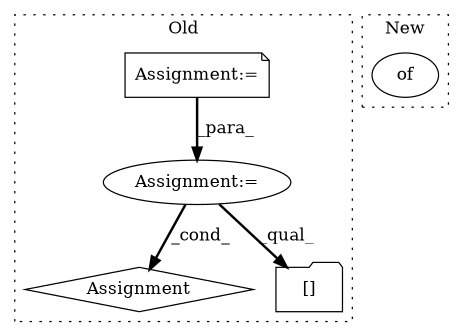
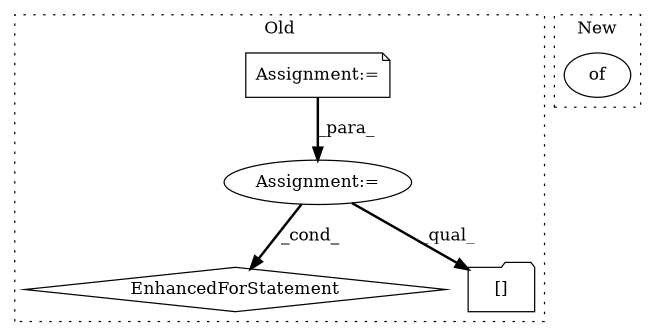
(139, 290) -> (235, 290)
